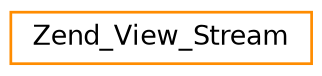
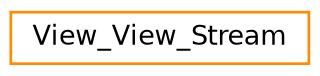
(161, 38) -> (160, 38)
